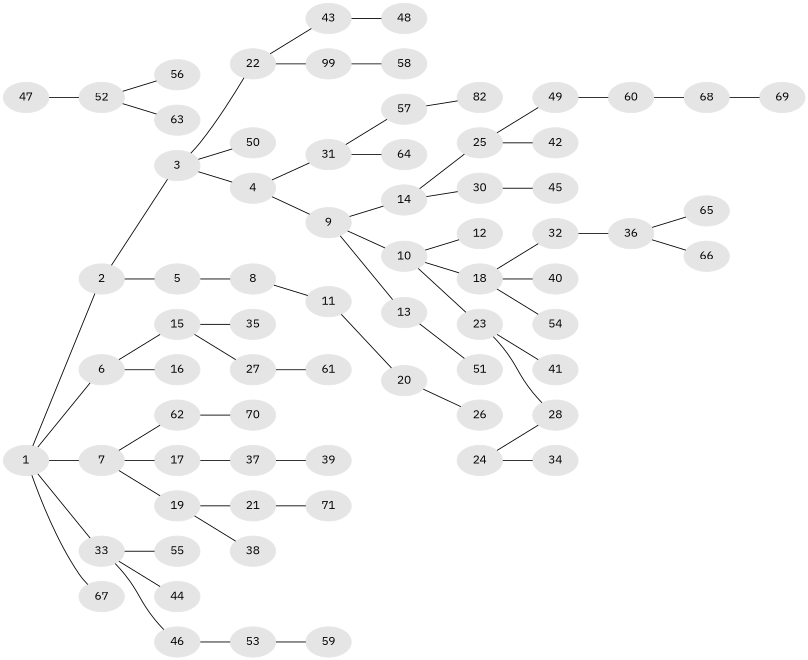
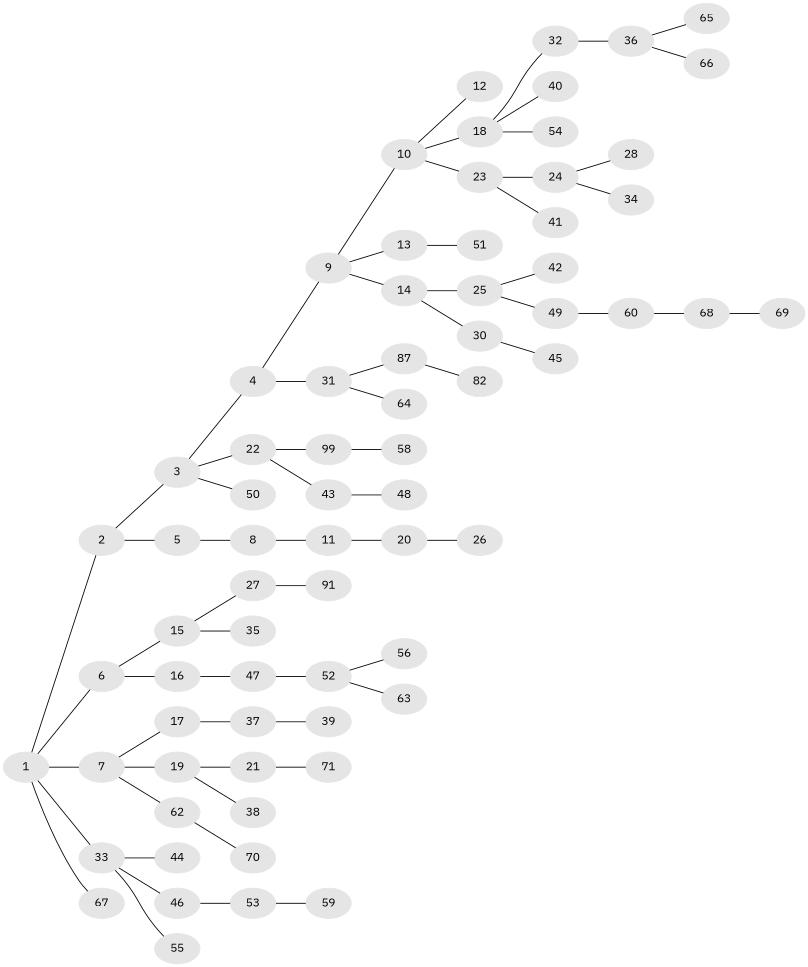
(404, 109) -> (404, 359)
(329, 370) -> (329, 586)
(518, 370) -> (518, 177)
none -> (215, 676)
